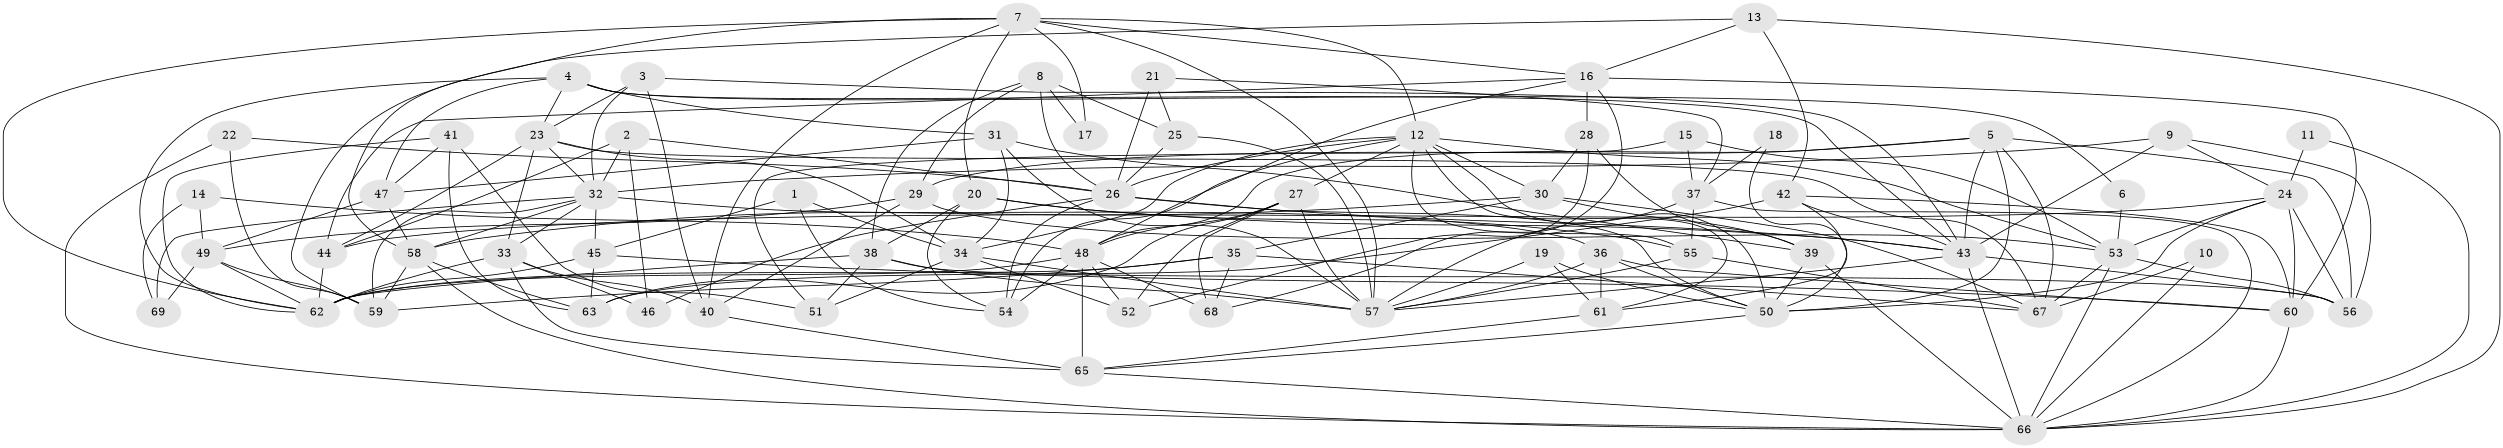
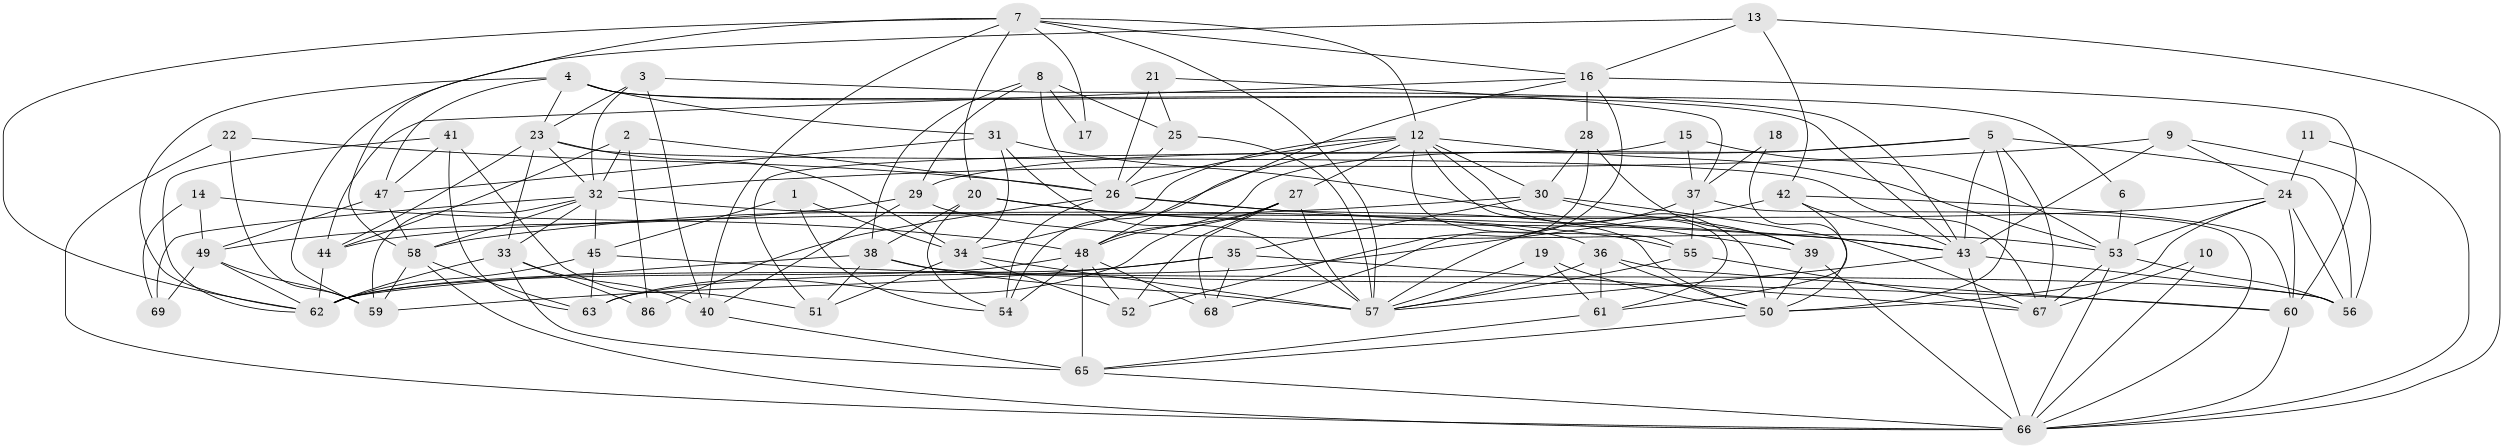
(649, 312) -> (649, 312)
